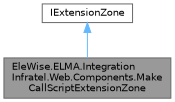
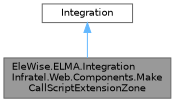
(87, 13) -> (87, 13)
